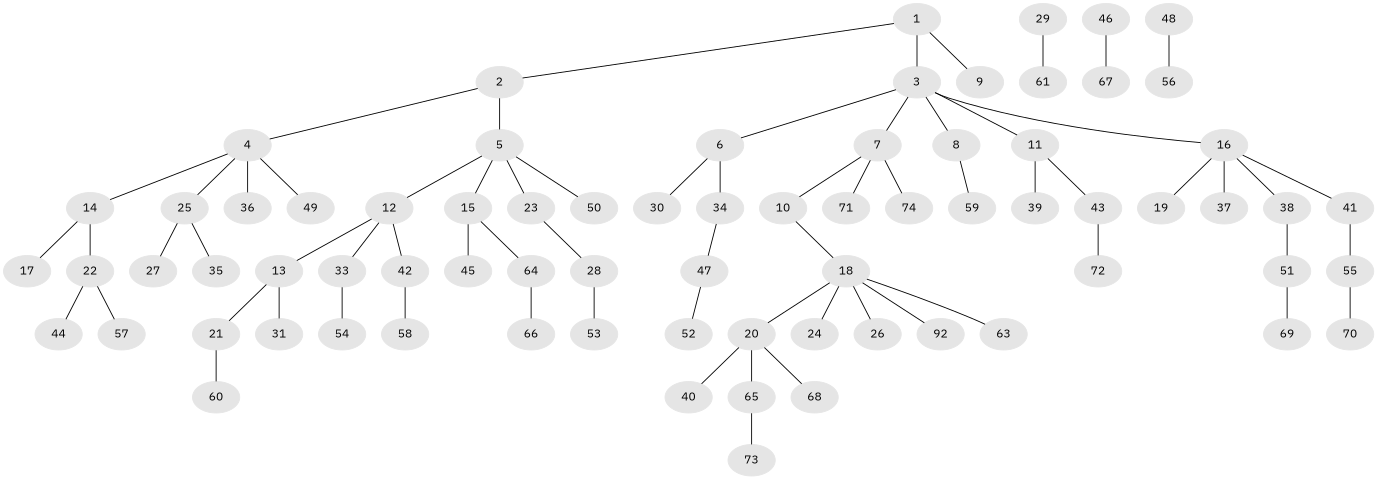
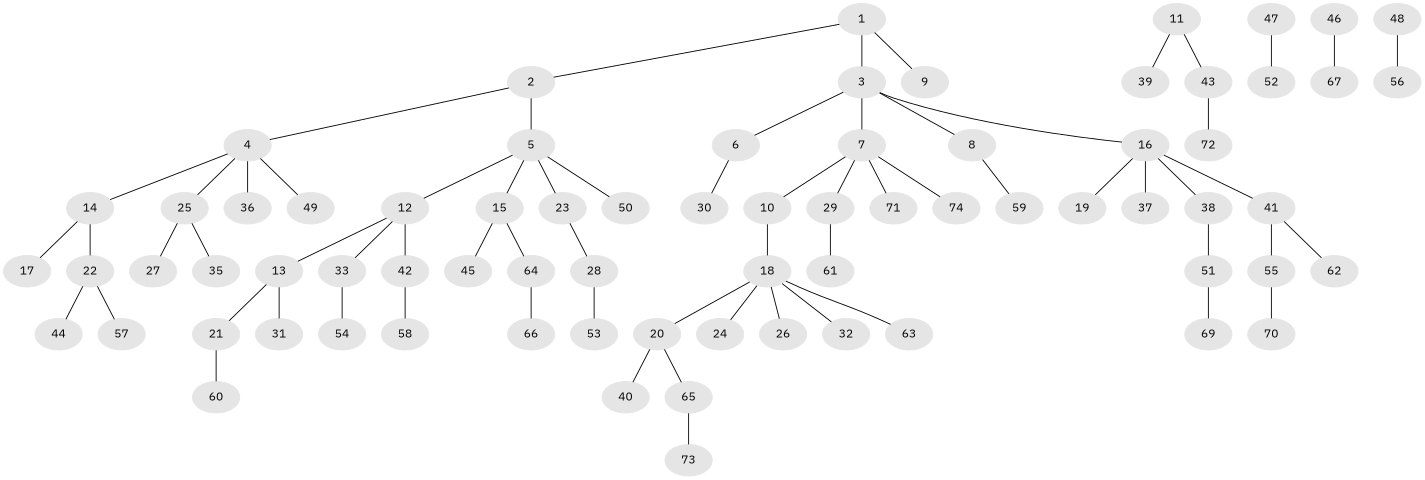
(976, 114) -> none
none -> (846, 177)
(720, 208) -> none
none -> (1334, 271)
(941, 334) -> (846, 334)
(815, 397) -> none
